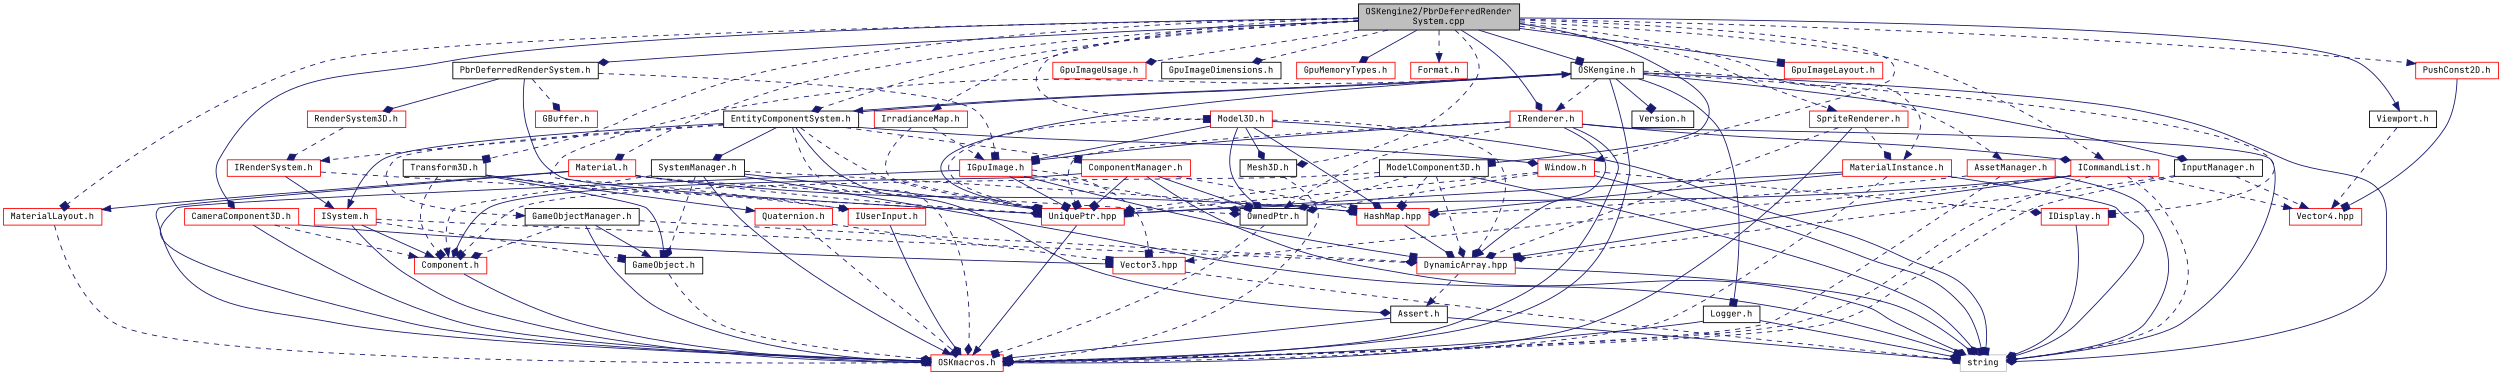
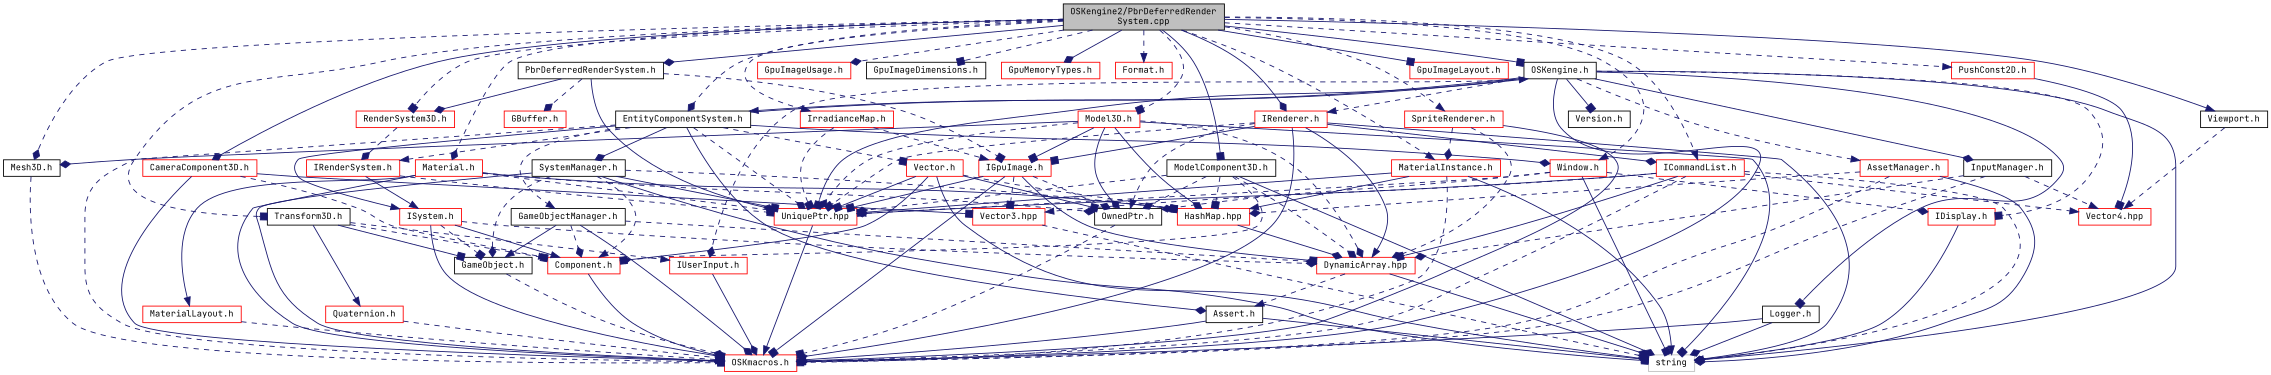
(594, 39) -> (731, 34)
(1325, 45) -> (1029, 45)
(1136, 168) -> (935, 168)
(968, 243) -> none
